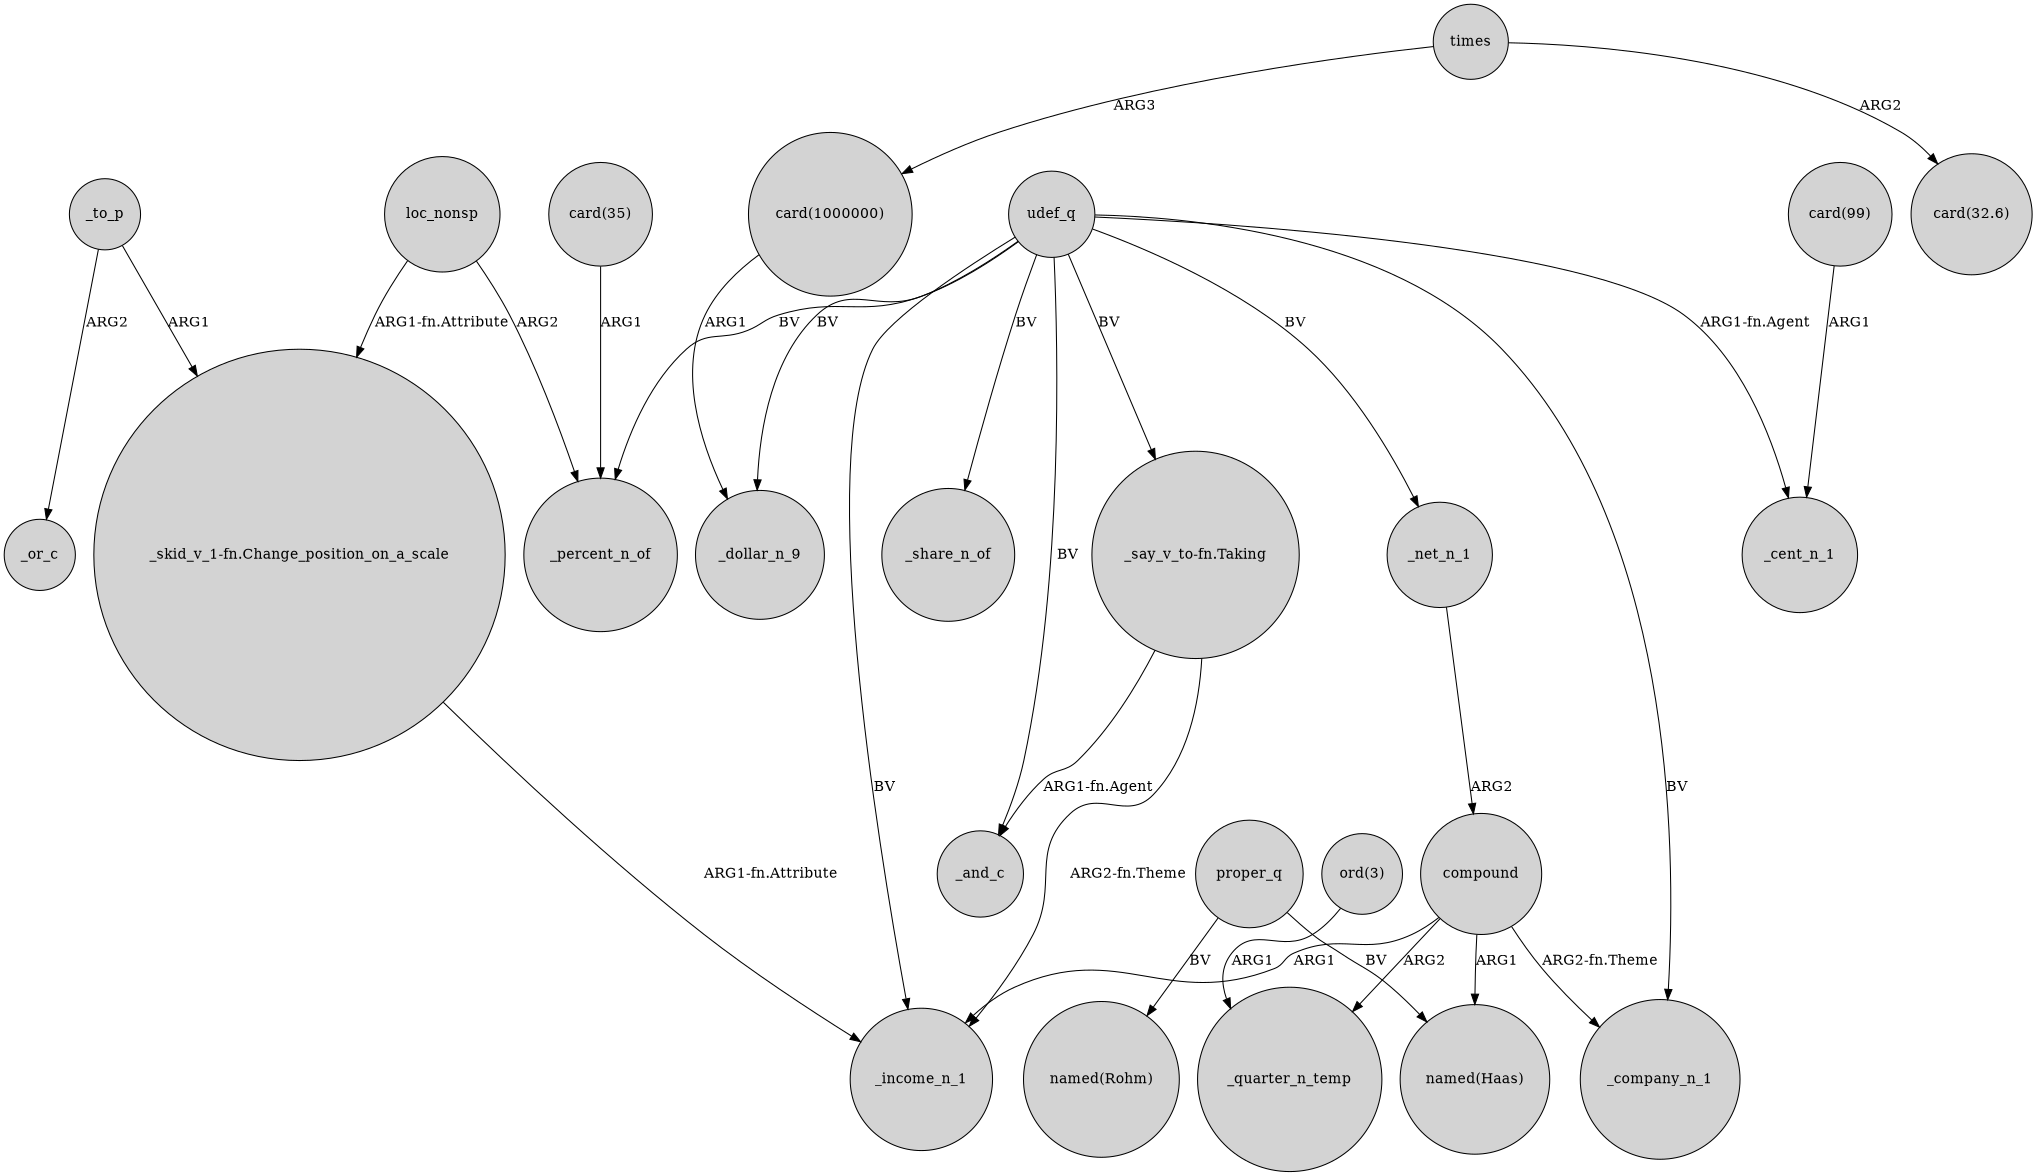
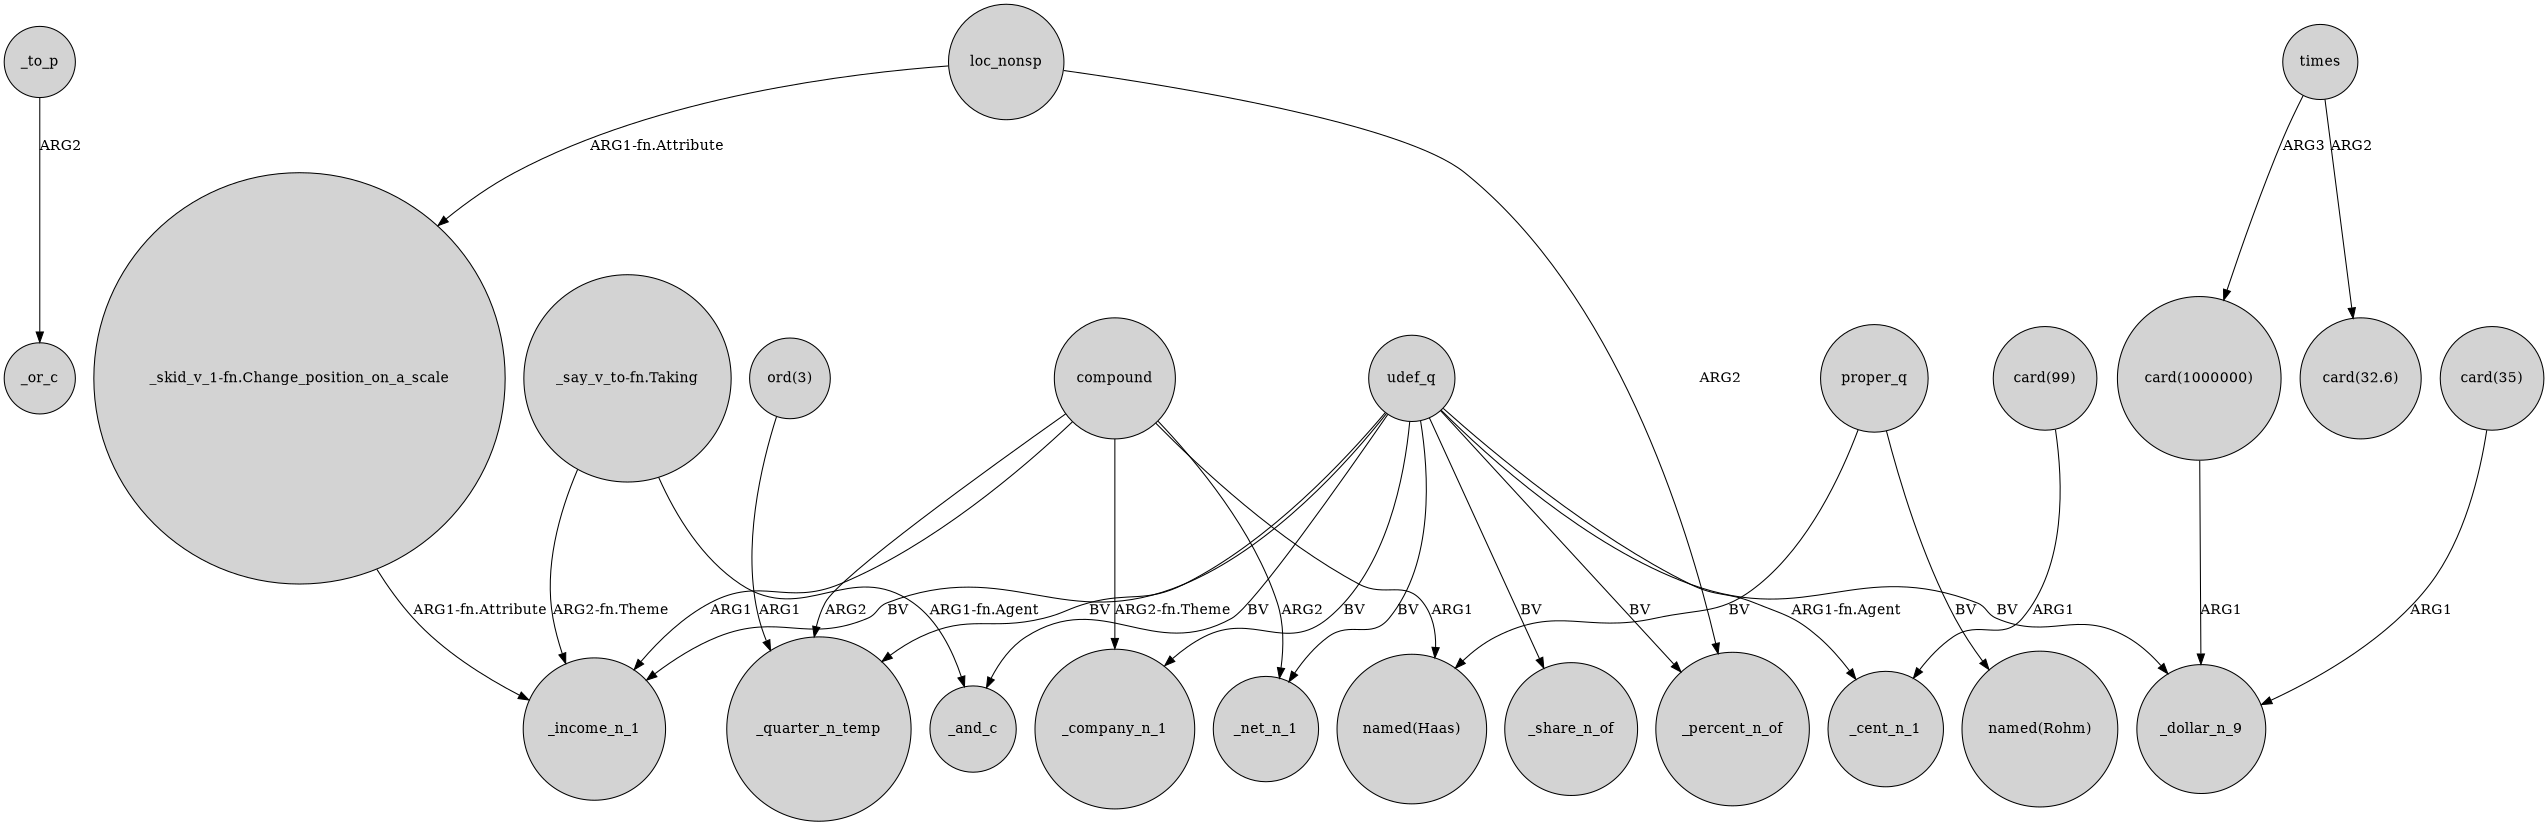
(157, 306) -> none
(1110, 352) -> (1067, 610)
(601, 367) -> (2419, 597)
(1459, 705) -> (1245, 534)
